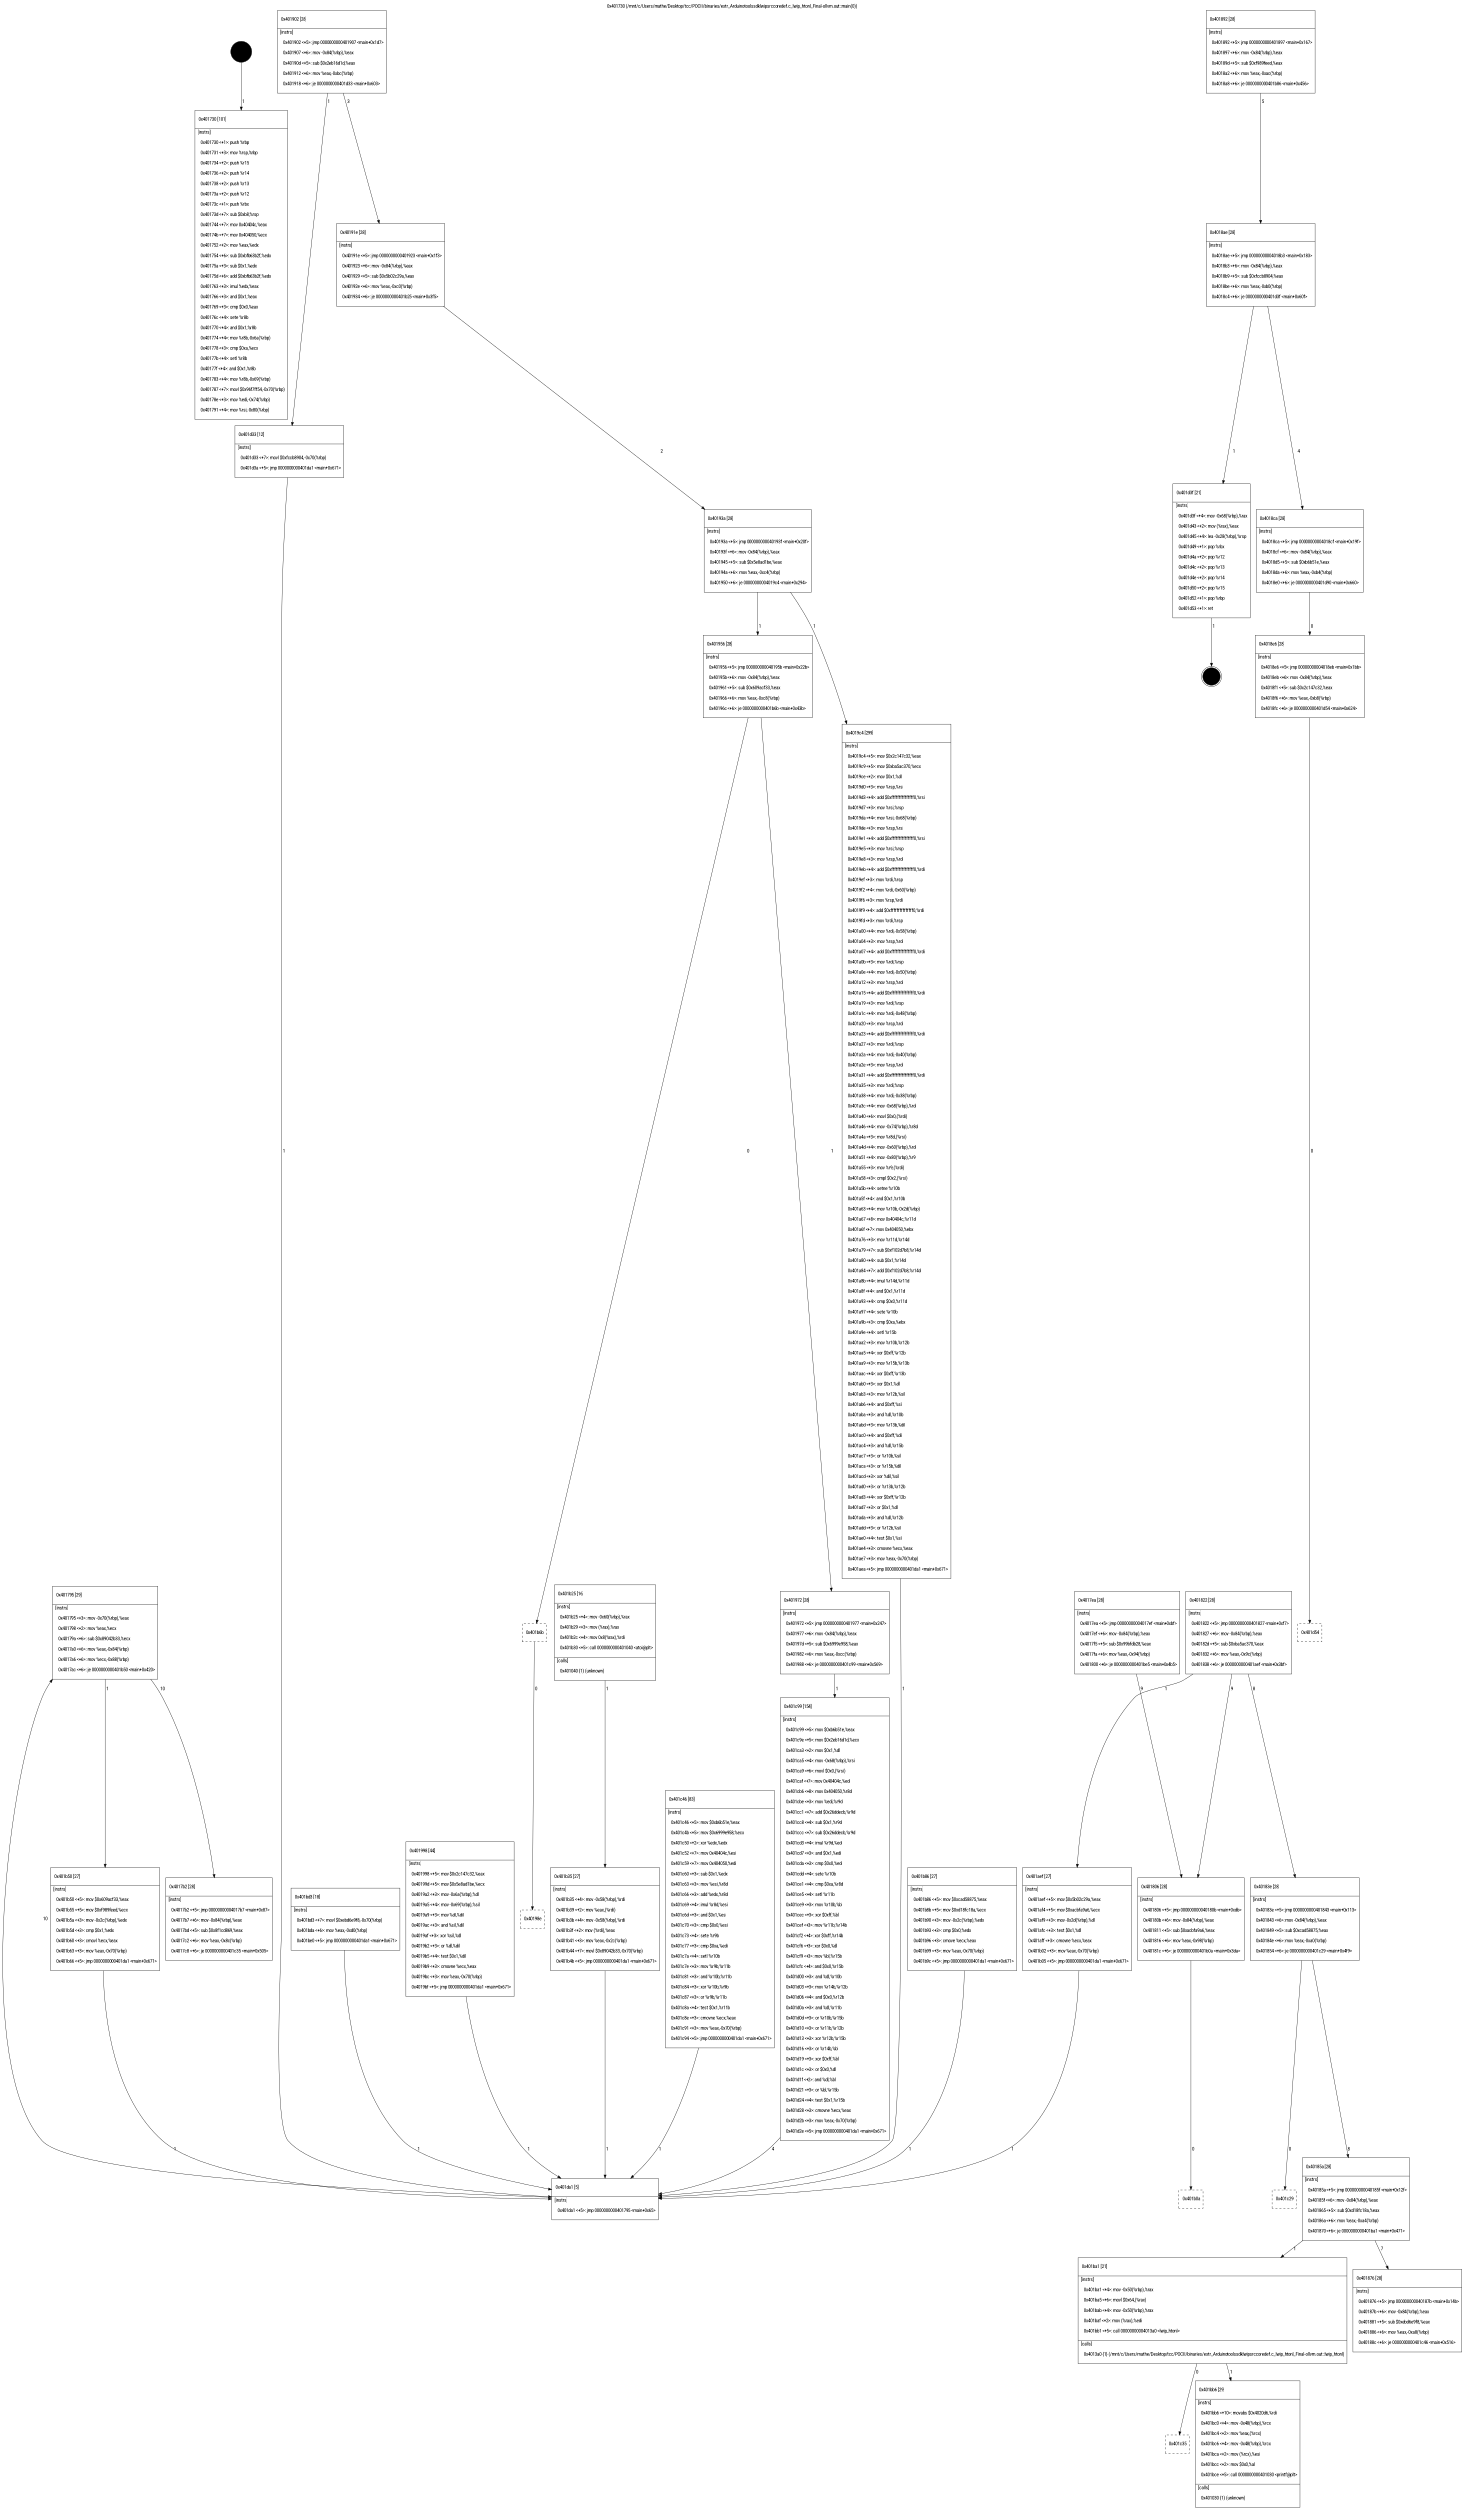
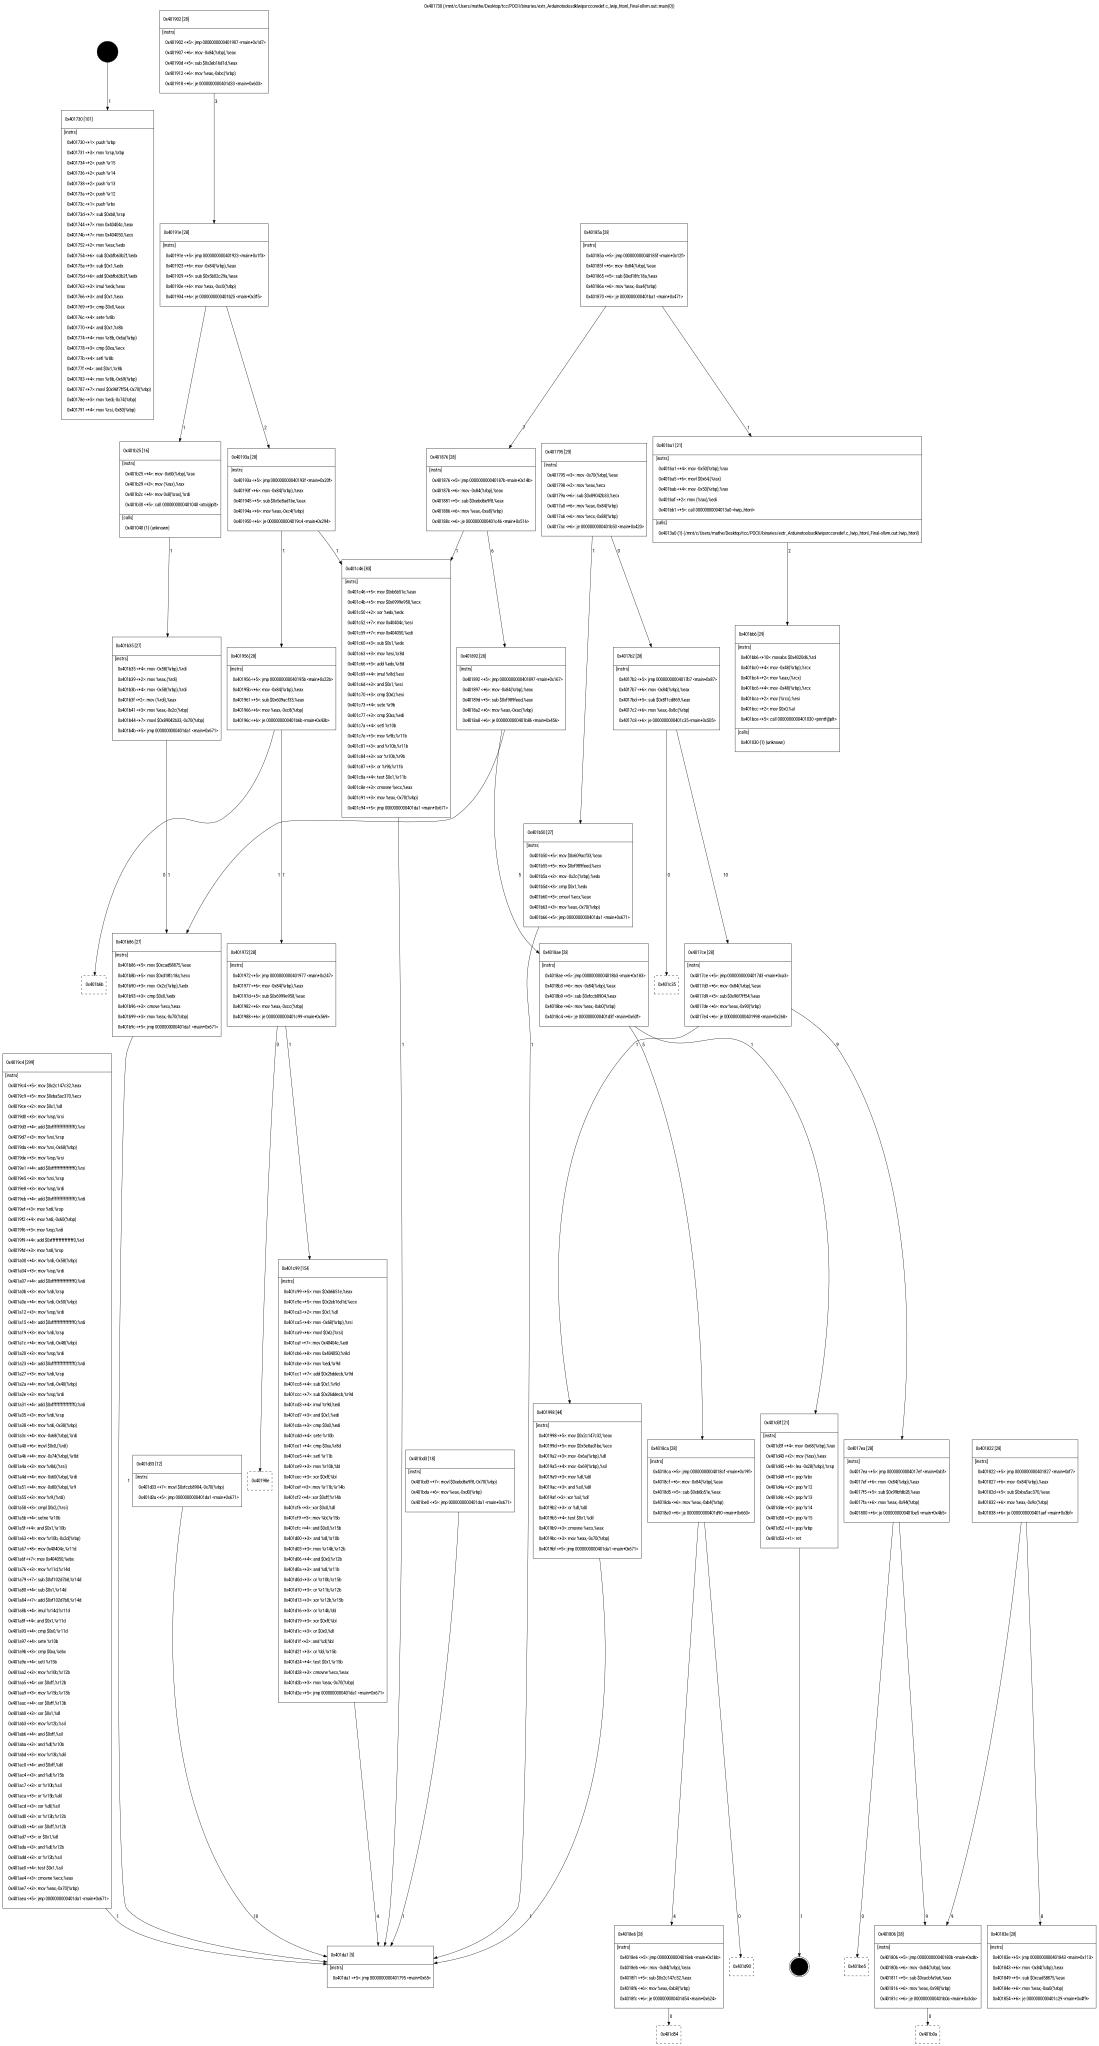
(310, 258) -> none
none -> (193, 372)
(1298, 452) -> (643, 1045)
none -> (458, 544)
none -> (496, 587)
(1311, 627) -> (674, 1917)
(823, 654) -> (330, 546)
none -> (347, 821)
none -> (738, 985)
(283, 1151) -> (255, 1917)
(162, 1689) -> (618, 551)
(533, 1774) -> (266, 1247)
(1077, 1919) -> none
none -> (742, 1967)
none -> (856, 1967)
(1330, 2057) -> none
(605, 2073) -> (167, 835)
(61, 2150) -> none
(1284, 2199) -> none
(1231, 2372) -> (789, 551)
(1188, 2397) -> (667, 851)
